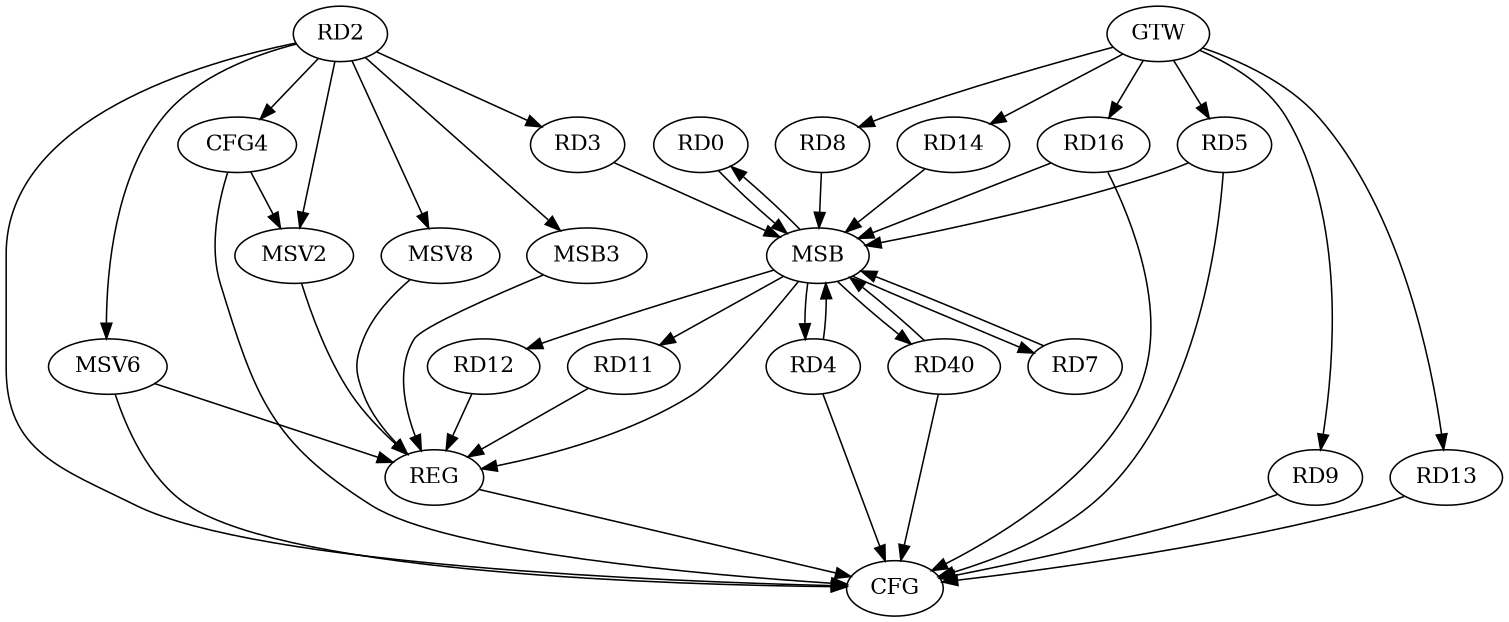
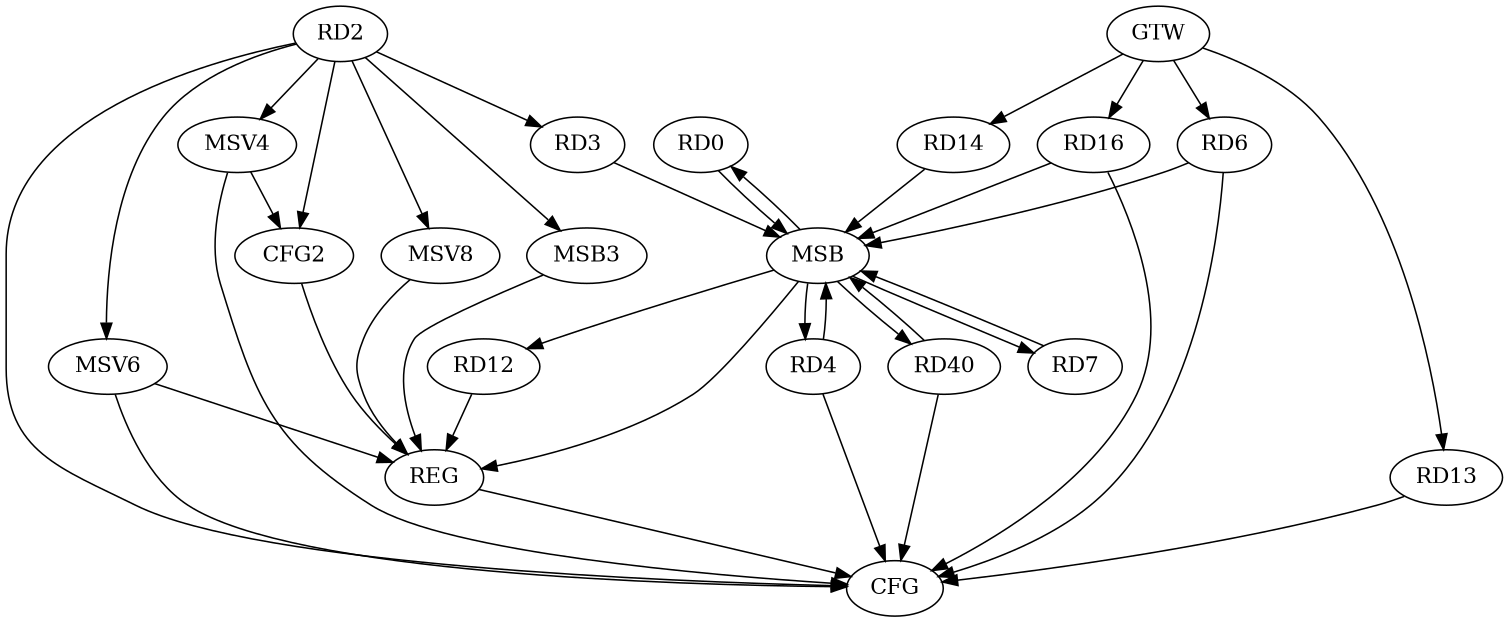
(237, 145) -> (237, 145)
(823, 145) -> none
(1225, 145) -> (1225, 145)
(294, 256) -> (294, 256)
(624, 367) -> none
(1315, 477) -> none
